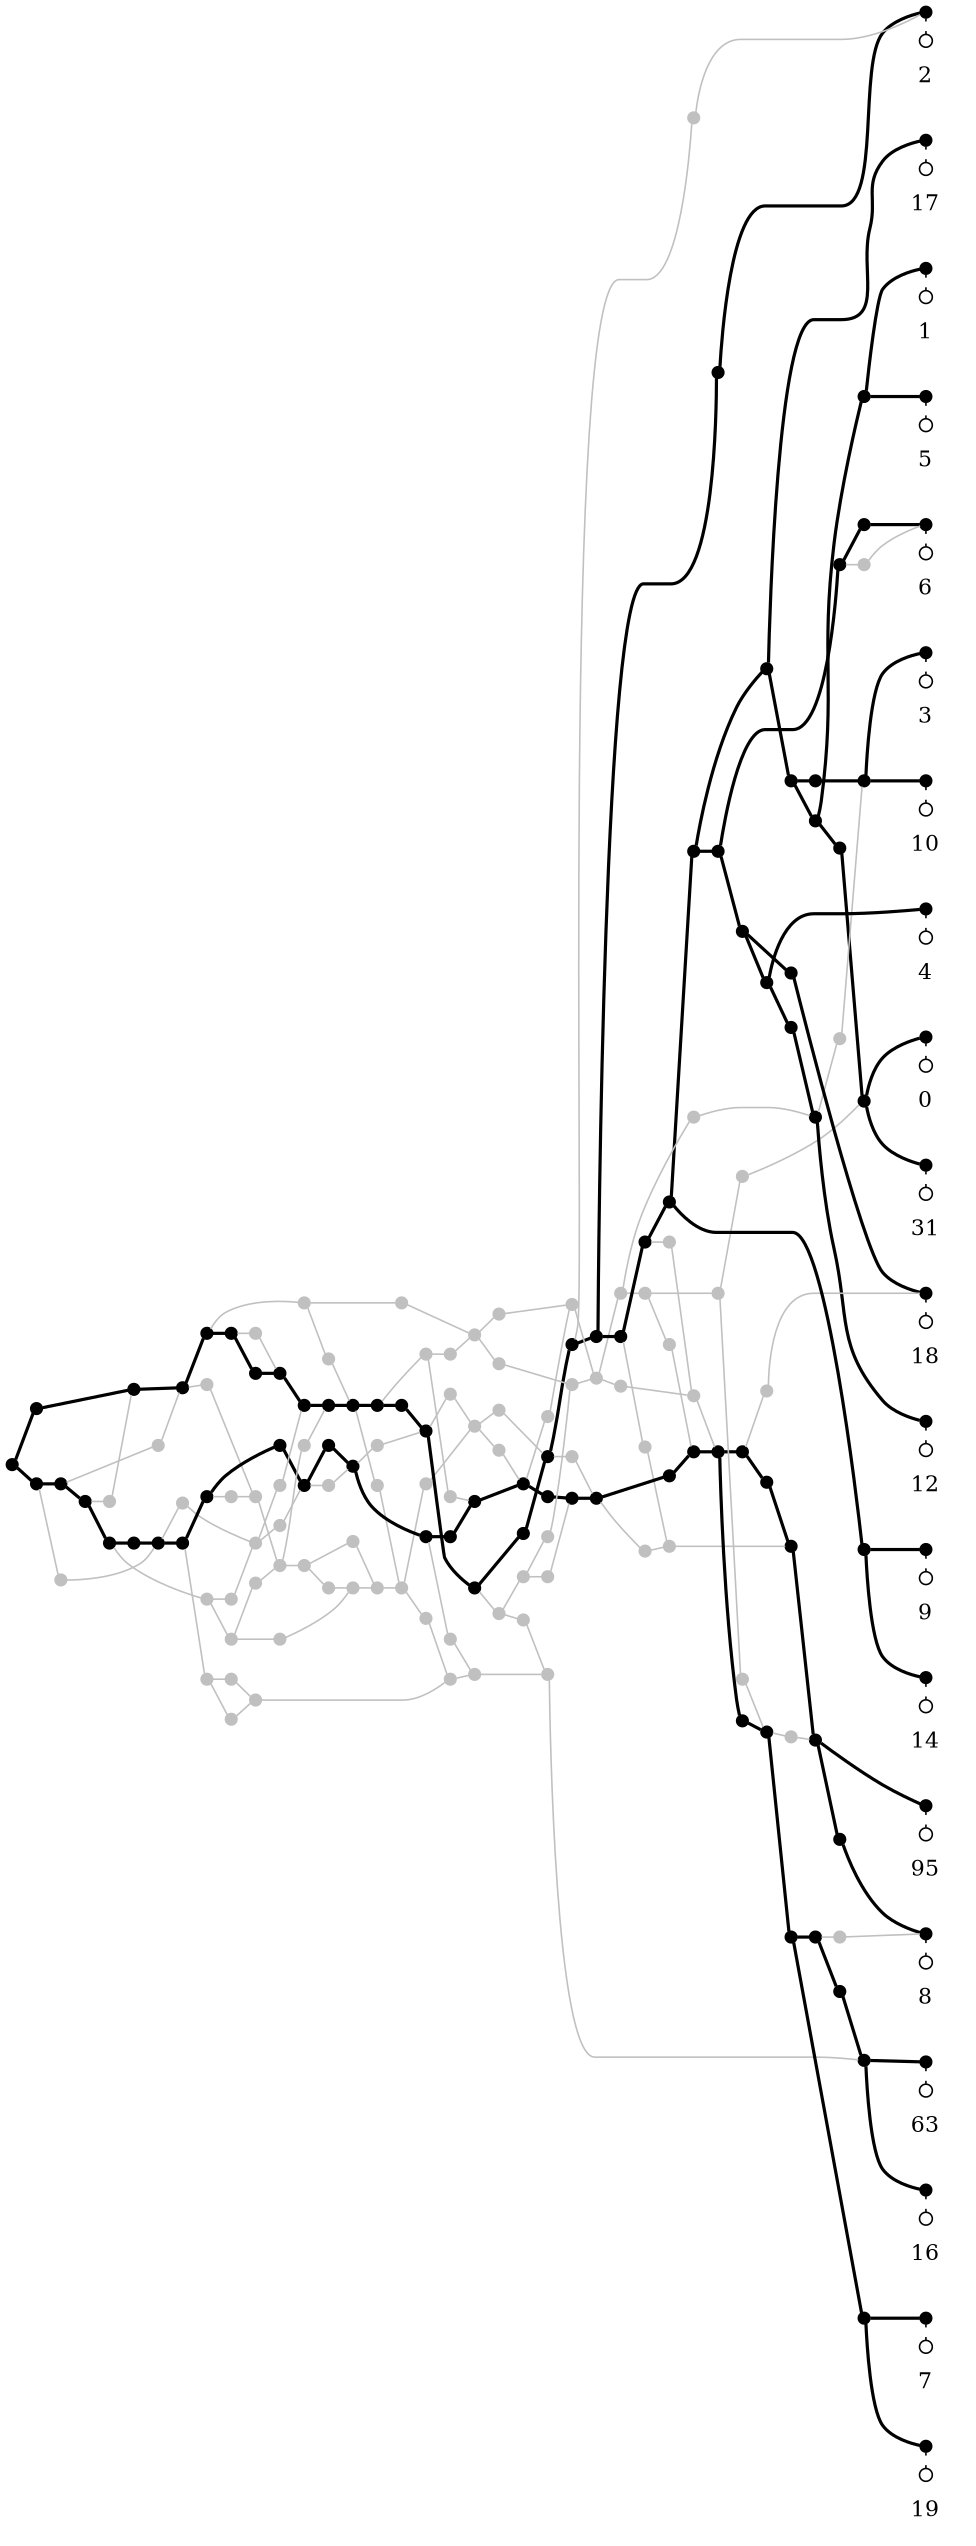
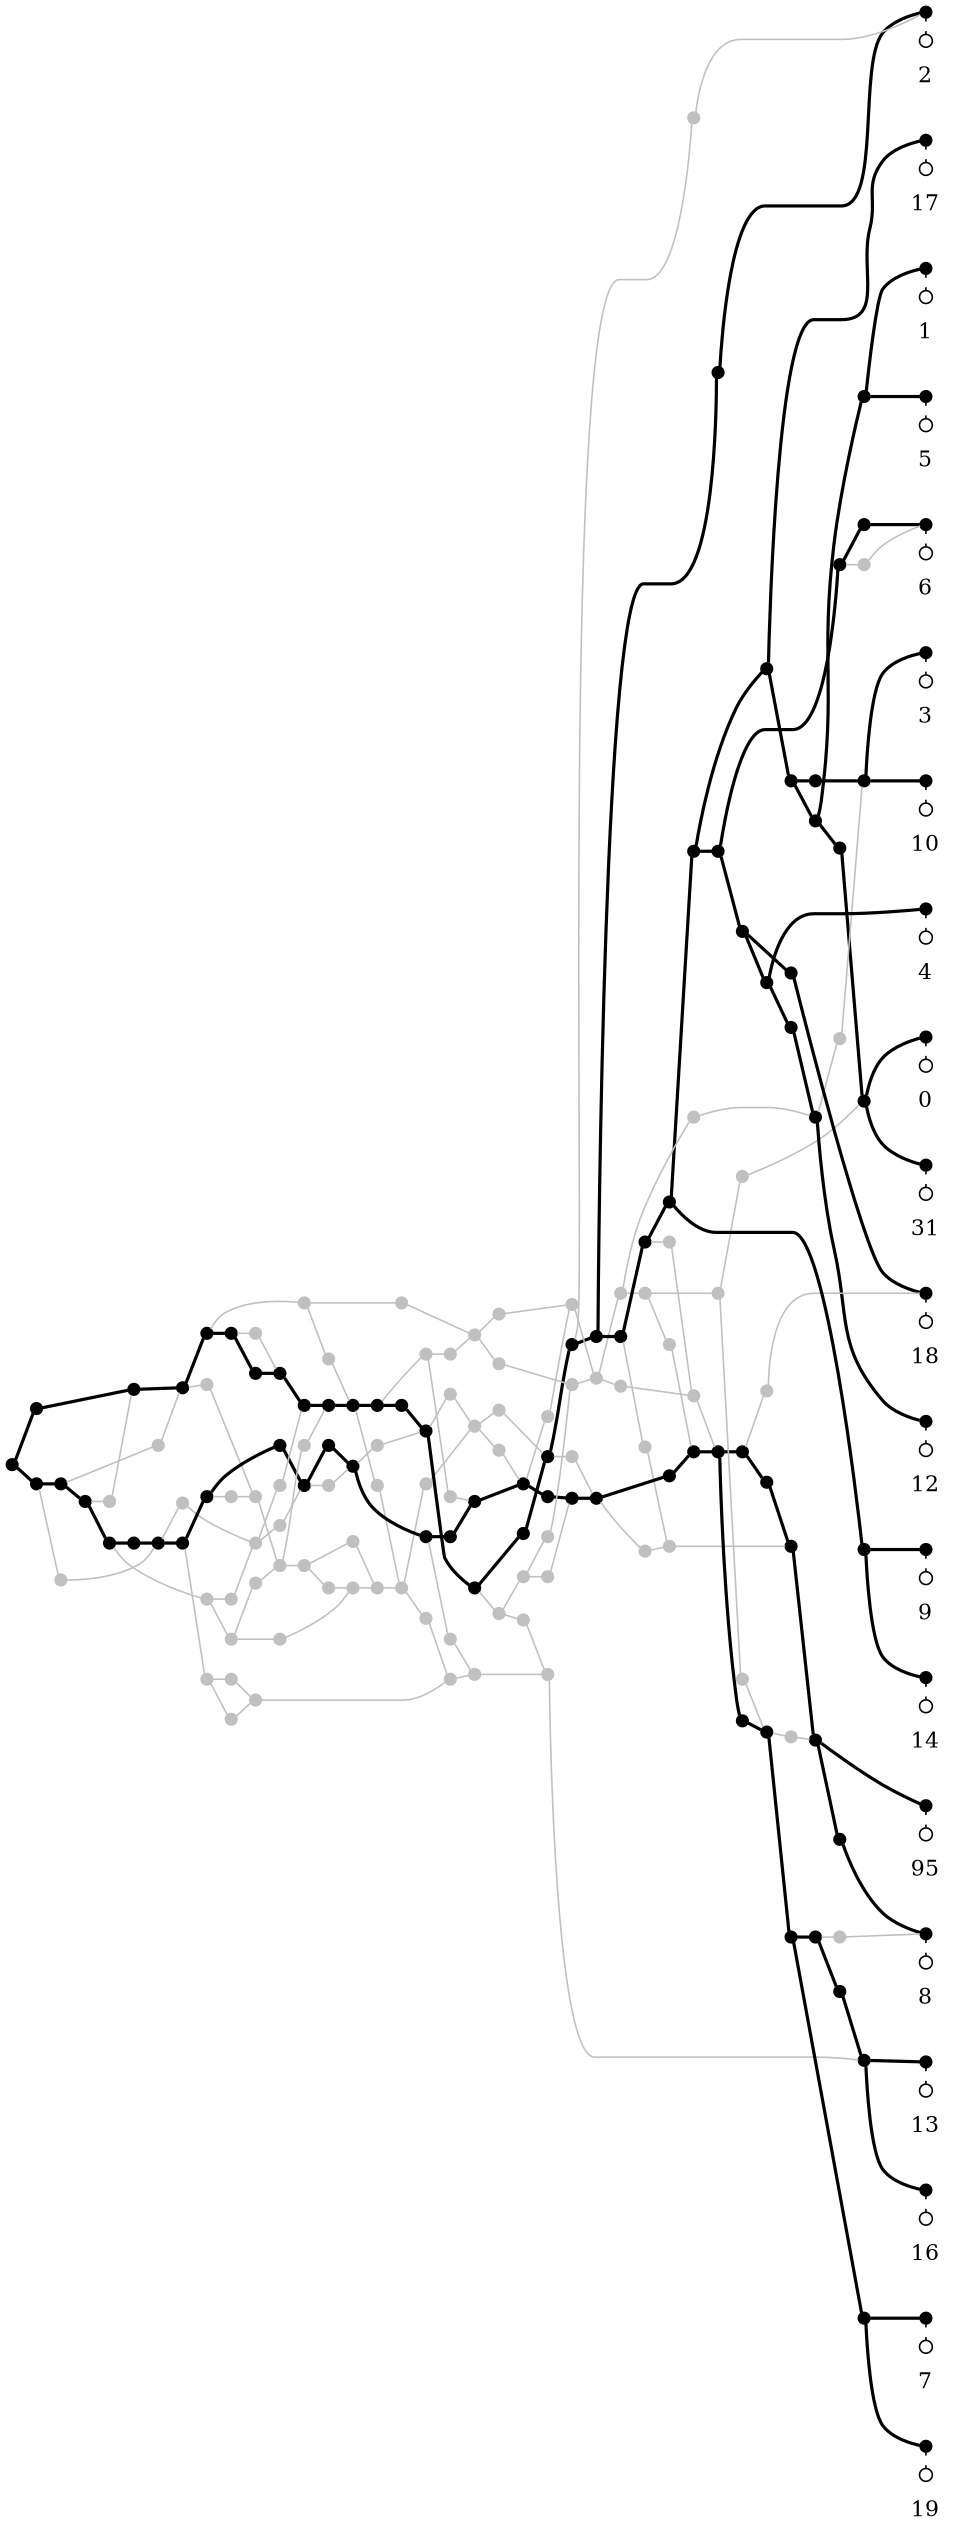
(926, 2126) -> (926, 2126)
